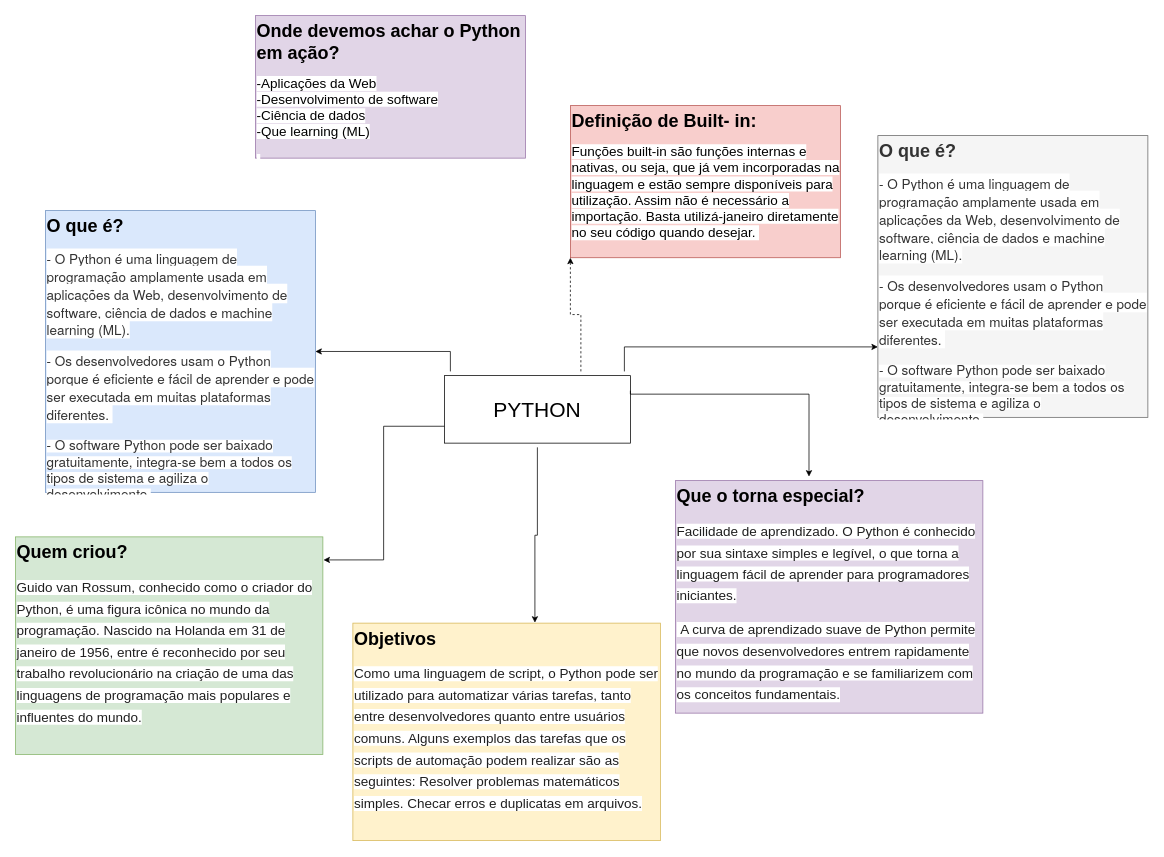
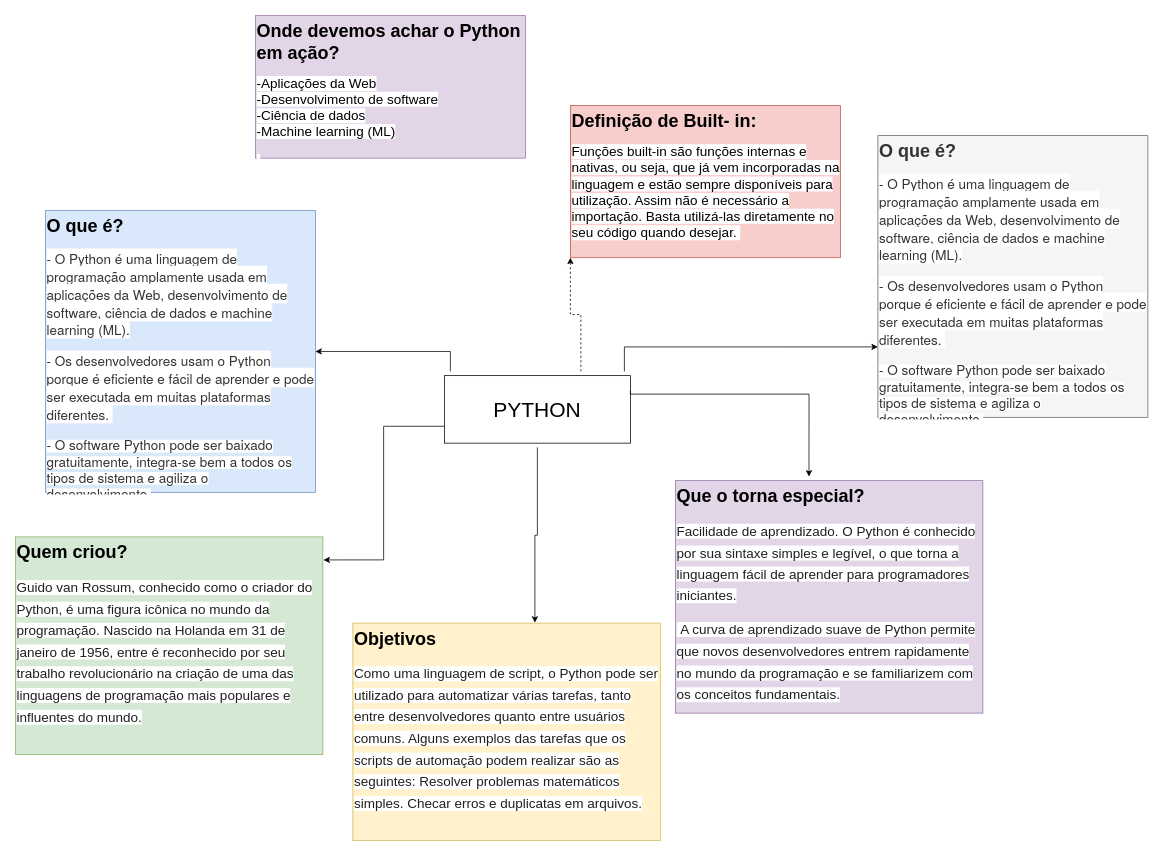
(341, 48) -> (341, 48)
(706, 138) -> (706, 138)
